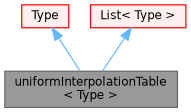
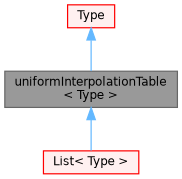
(113, 55) -> (91, 135)
